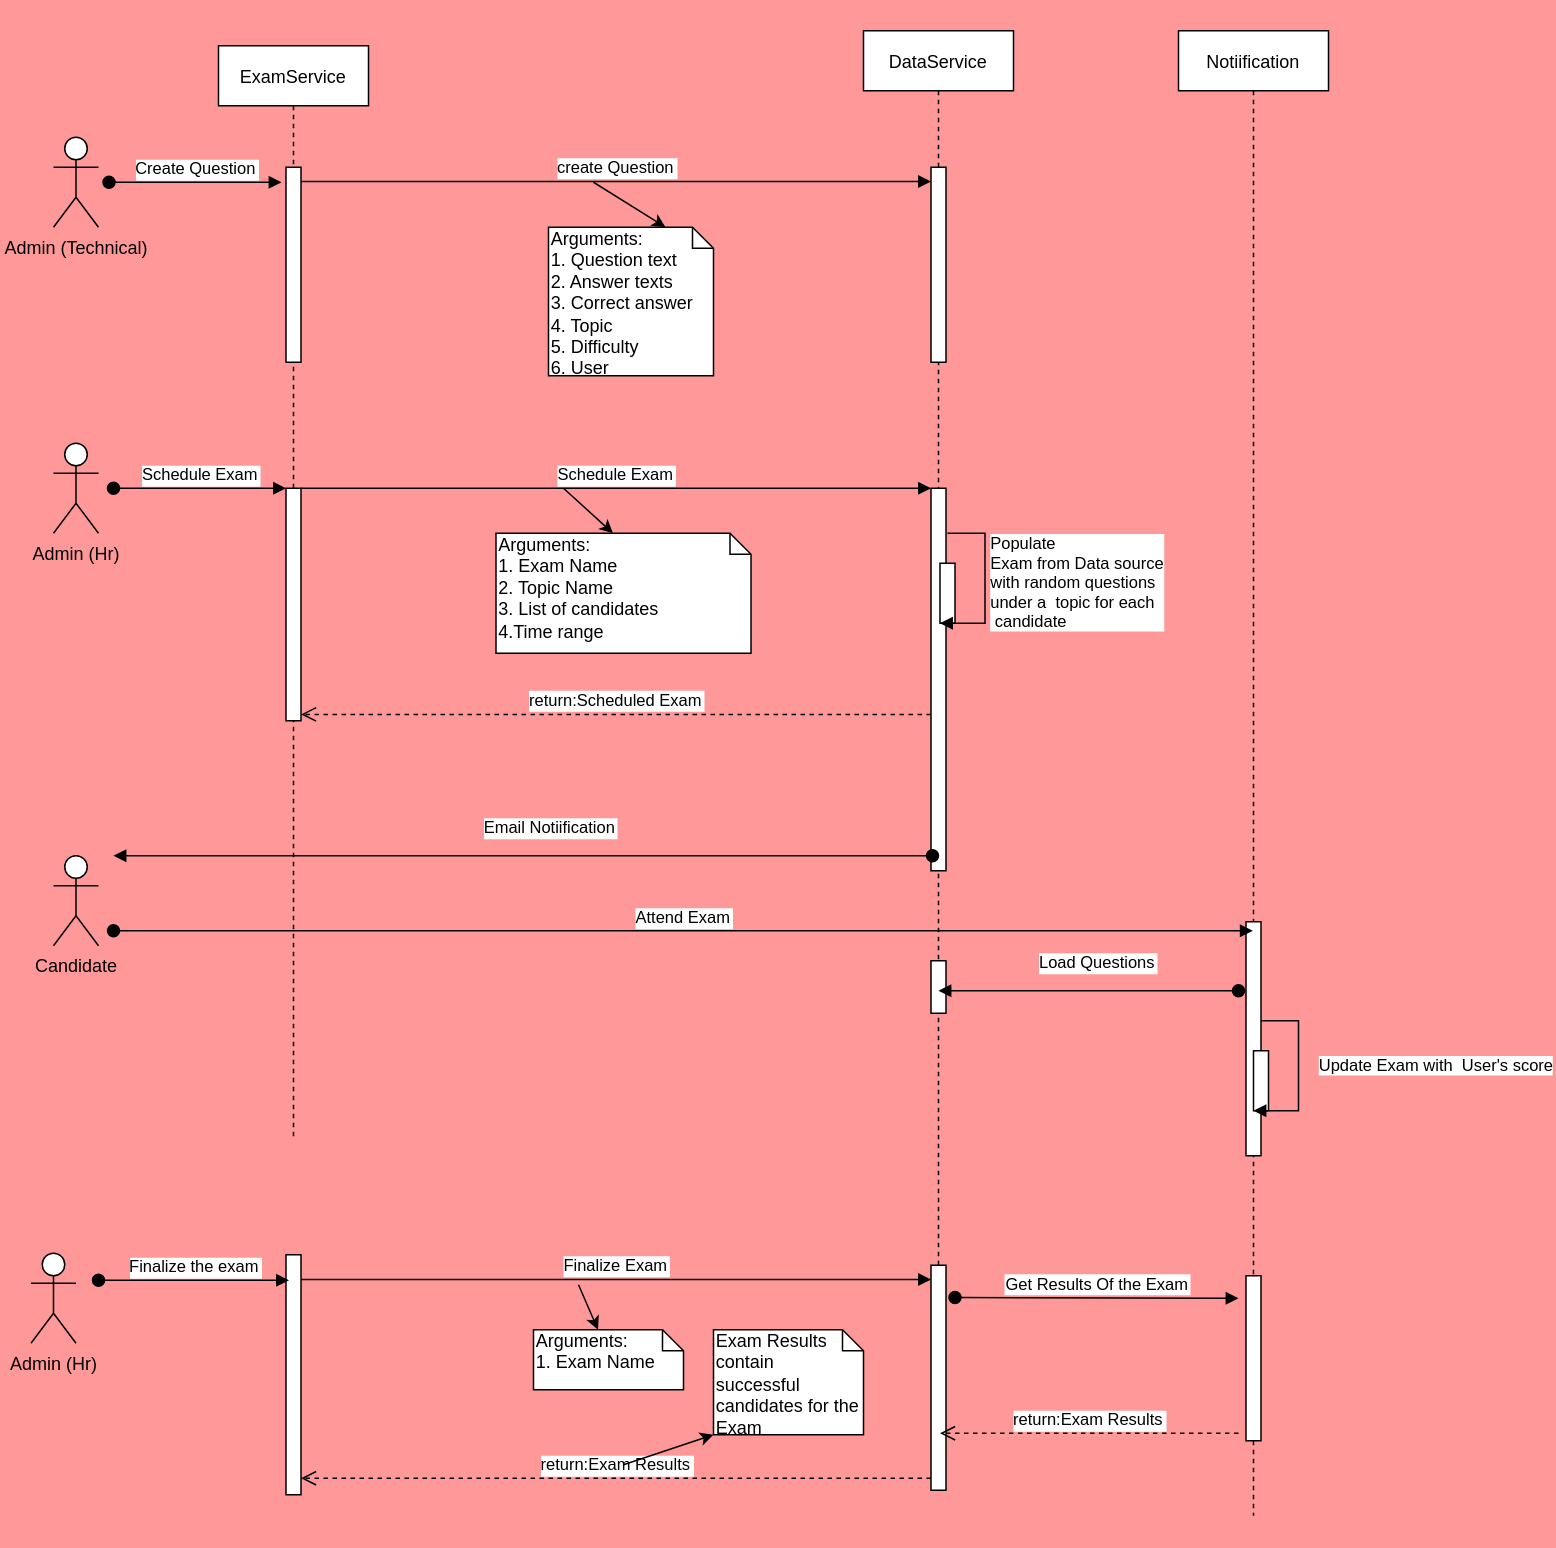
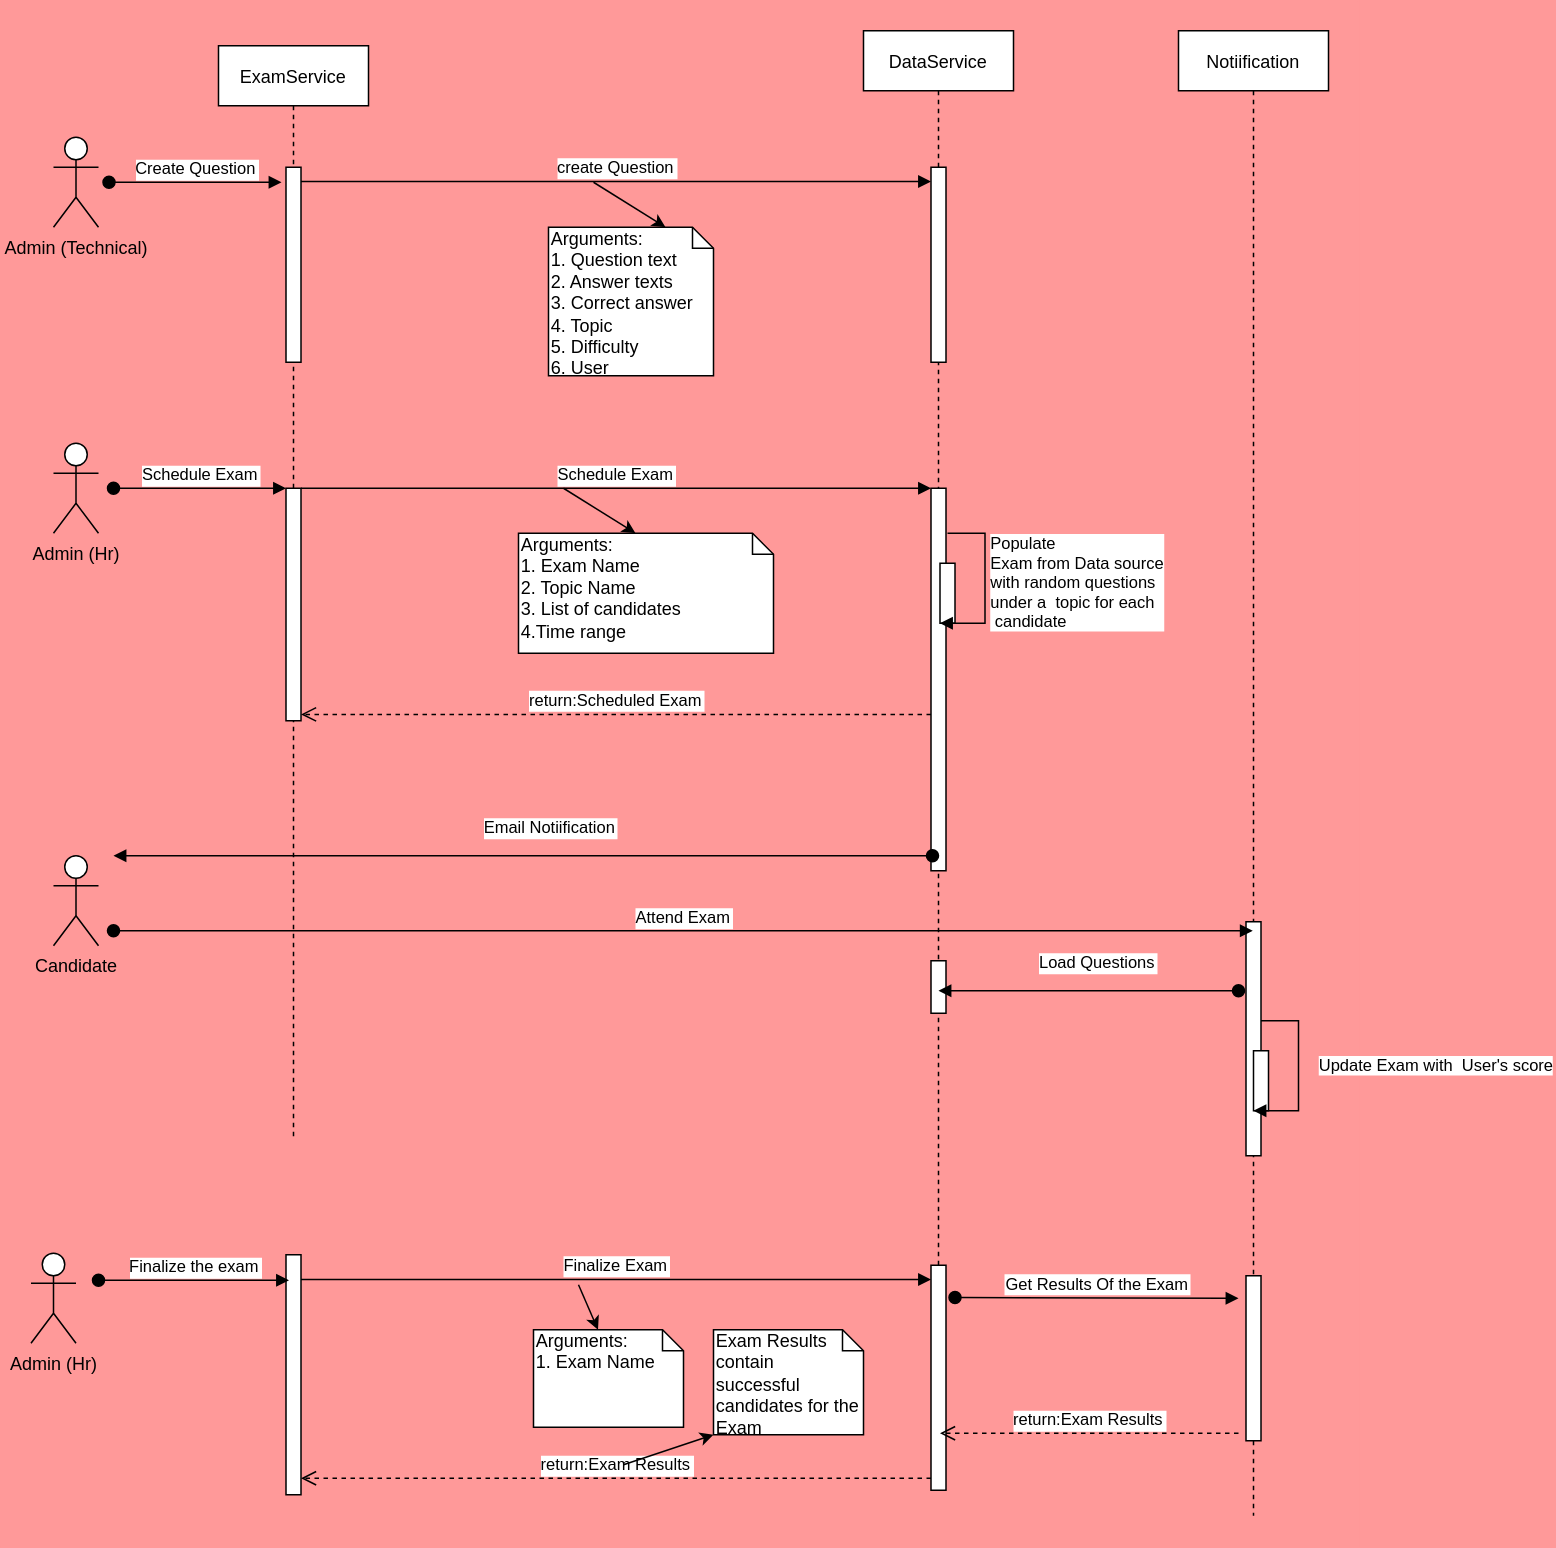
(623, 593) -> (646, 593)
(608, 1360) -> (608, 1379)
